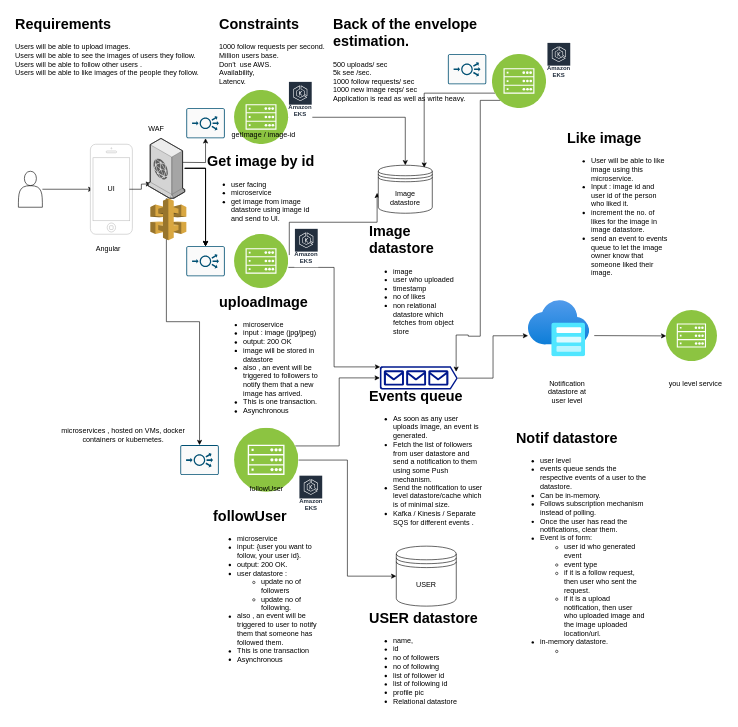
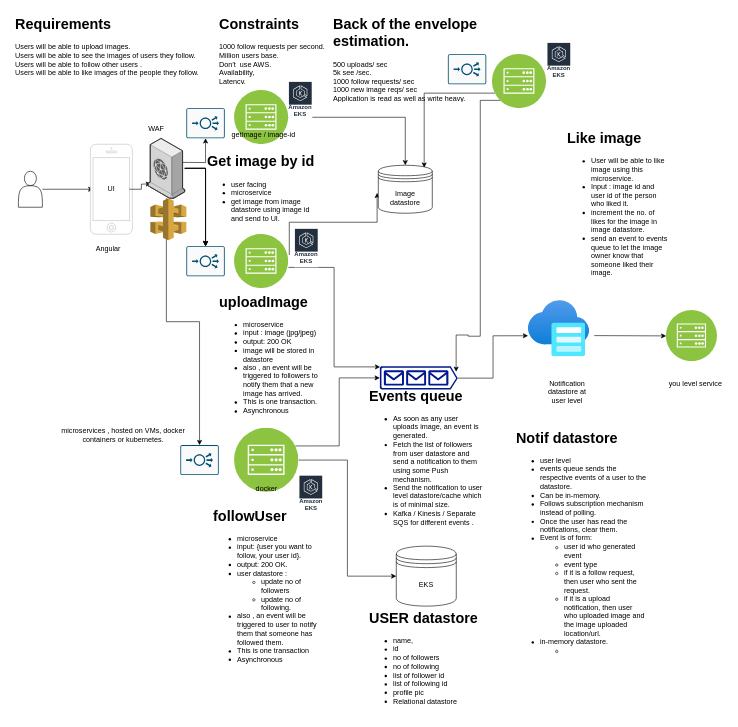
(417, 278) -> none
(267, 489) -> (267, 489)
(426, 585) -> (426, 585)
